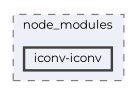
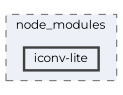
(68, 59) -> (61, 59)
